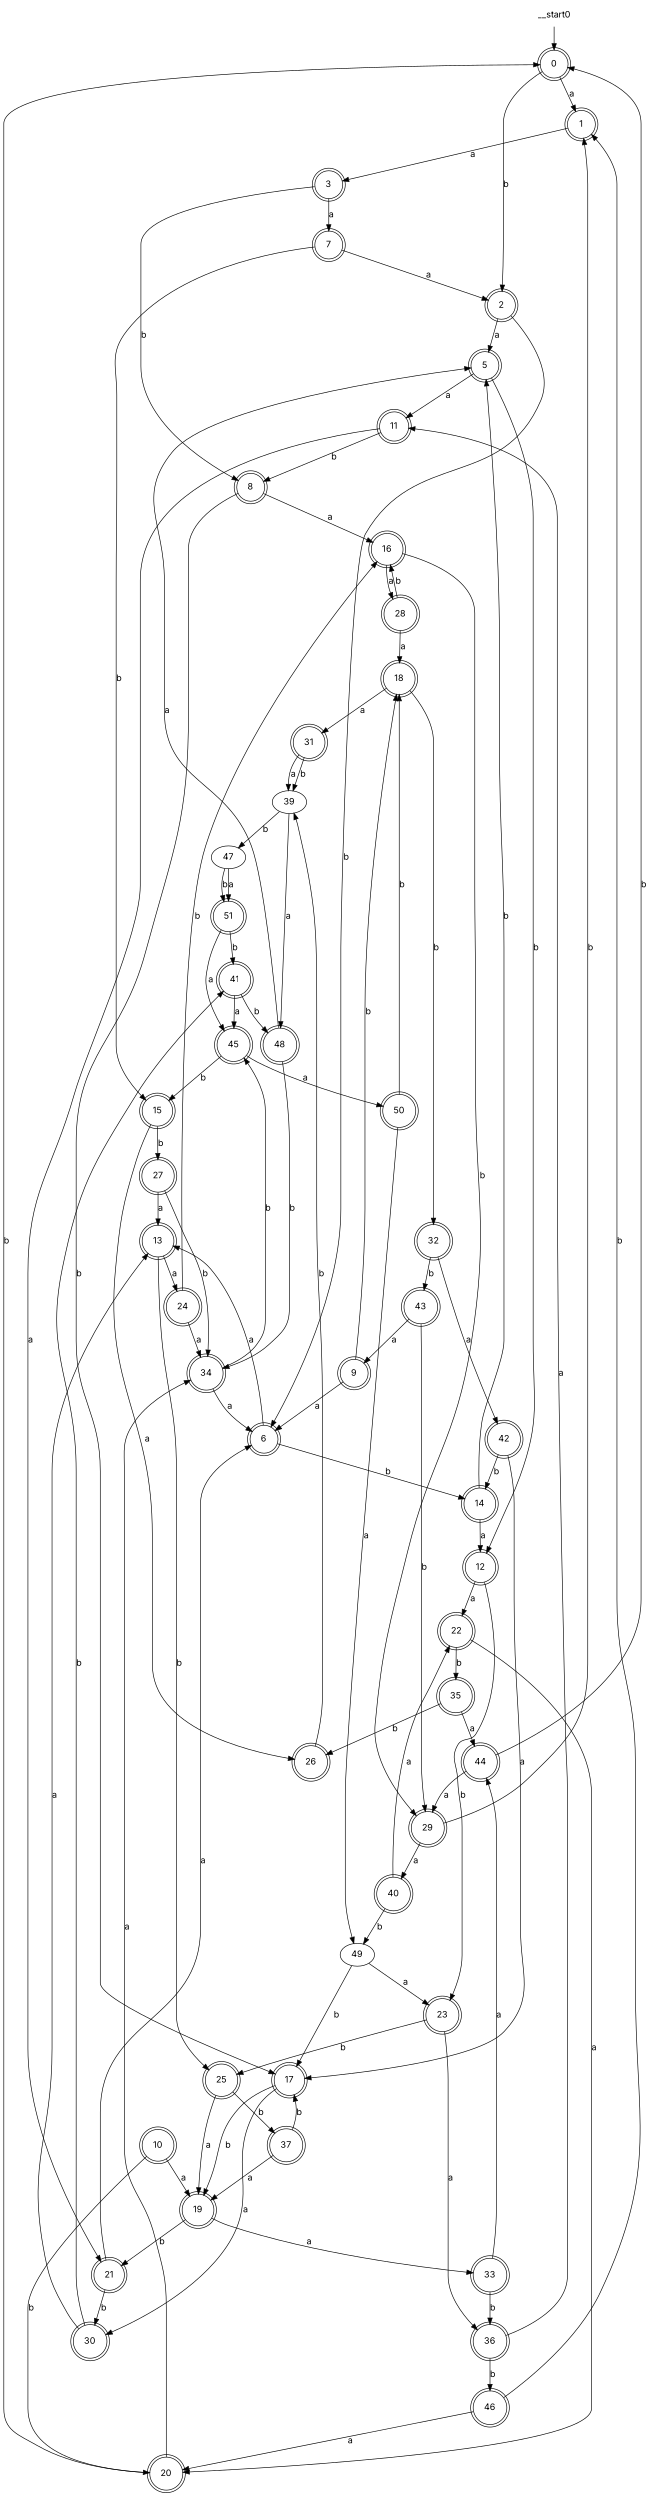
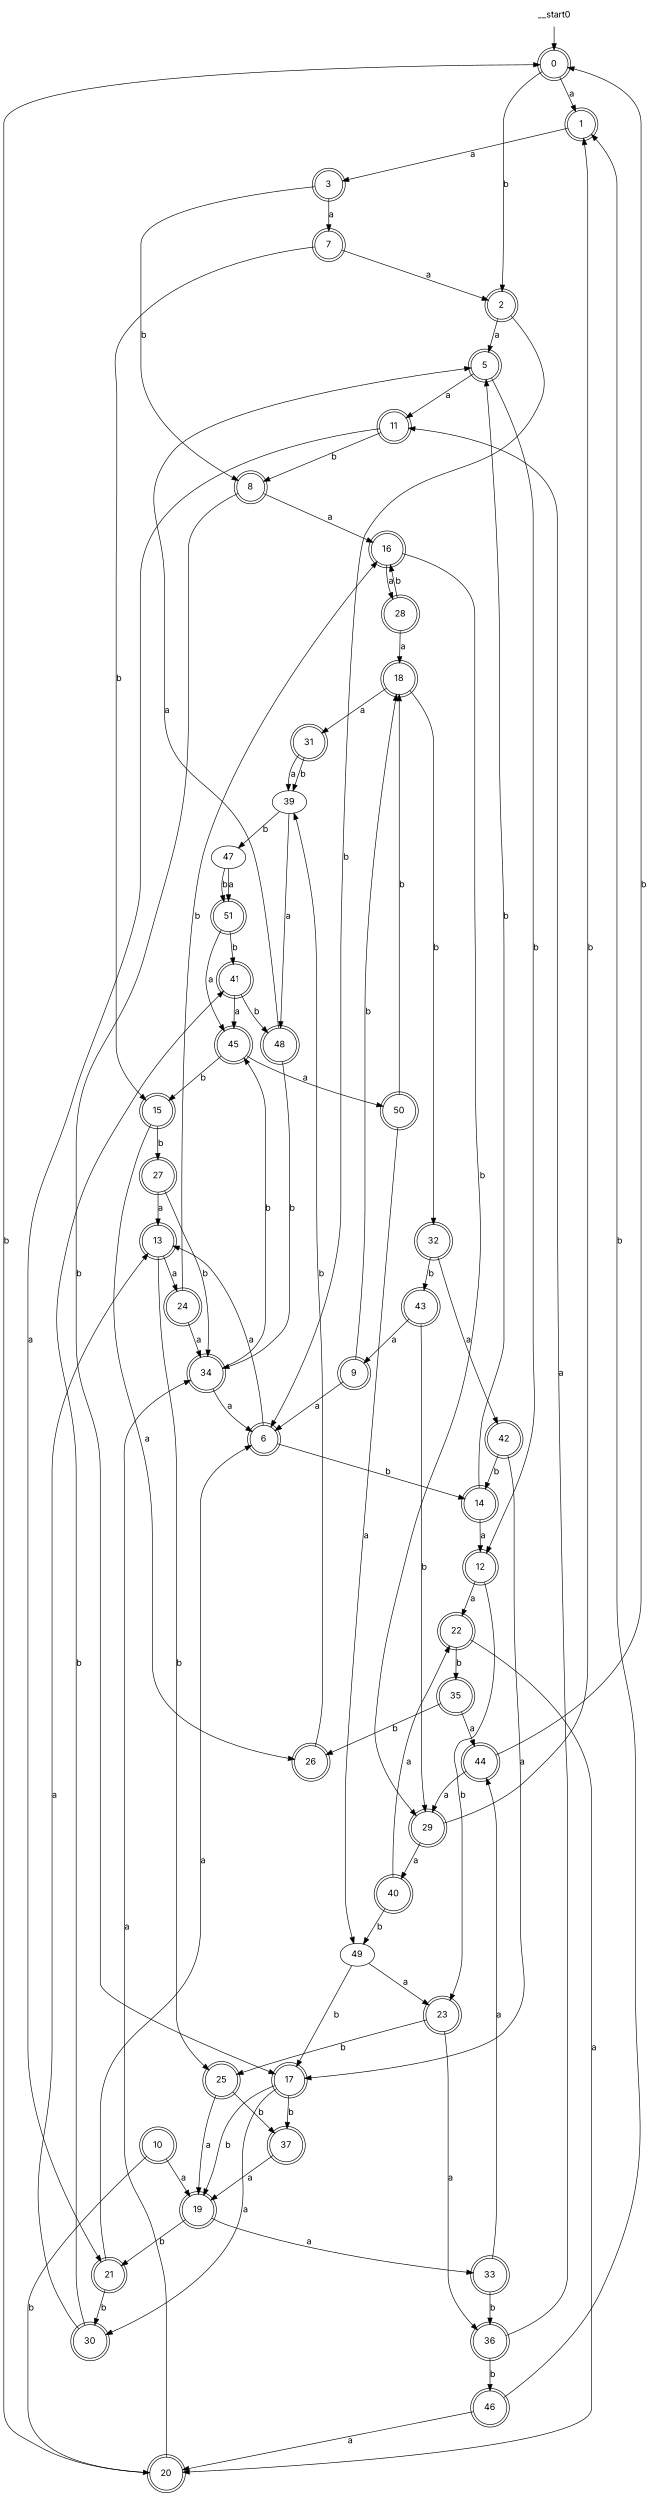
(296, 2116) -> (288, 2109)
